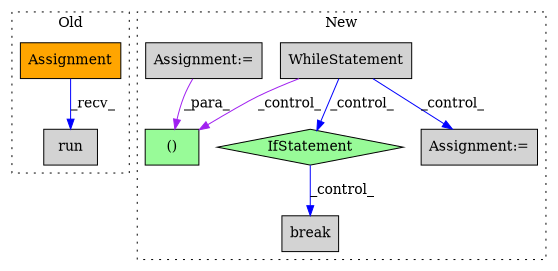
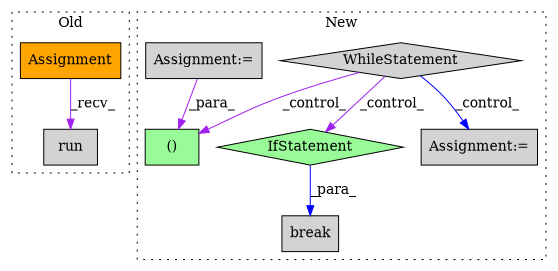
(346, 61) -> (401, 61)
(71, 99) -> (71, 99)
(330, 100) -> (359, 101)
(342, 190) -> (333, 190)
